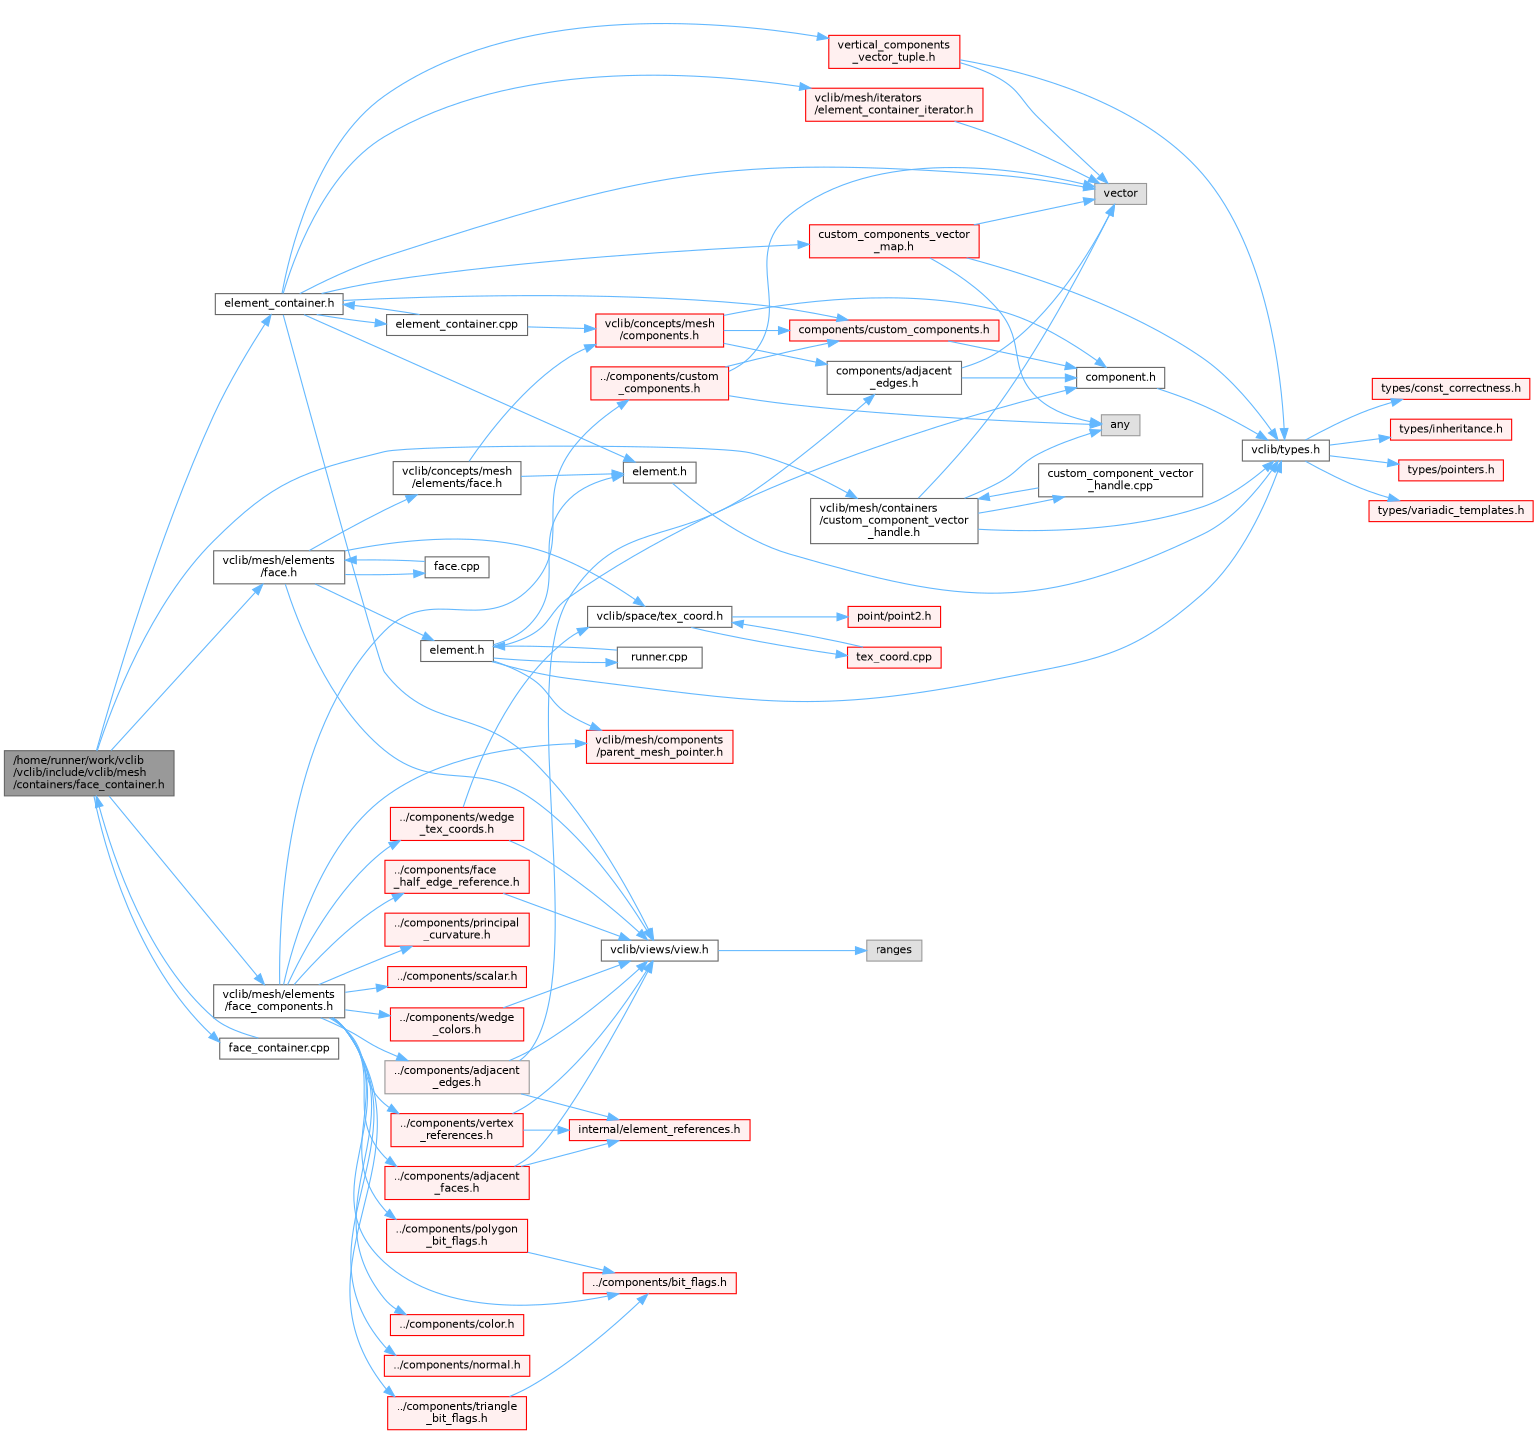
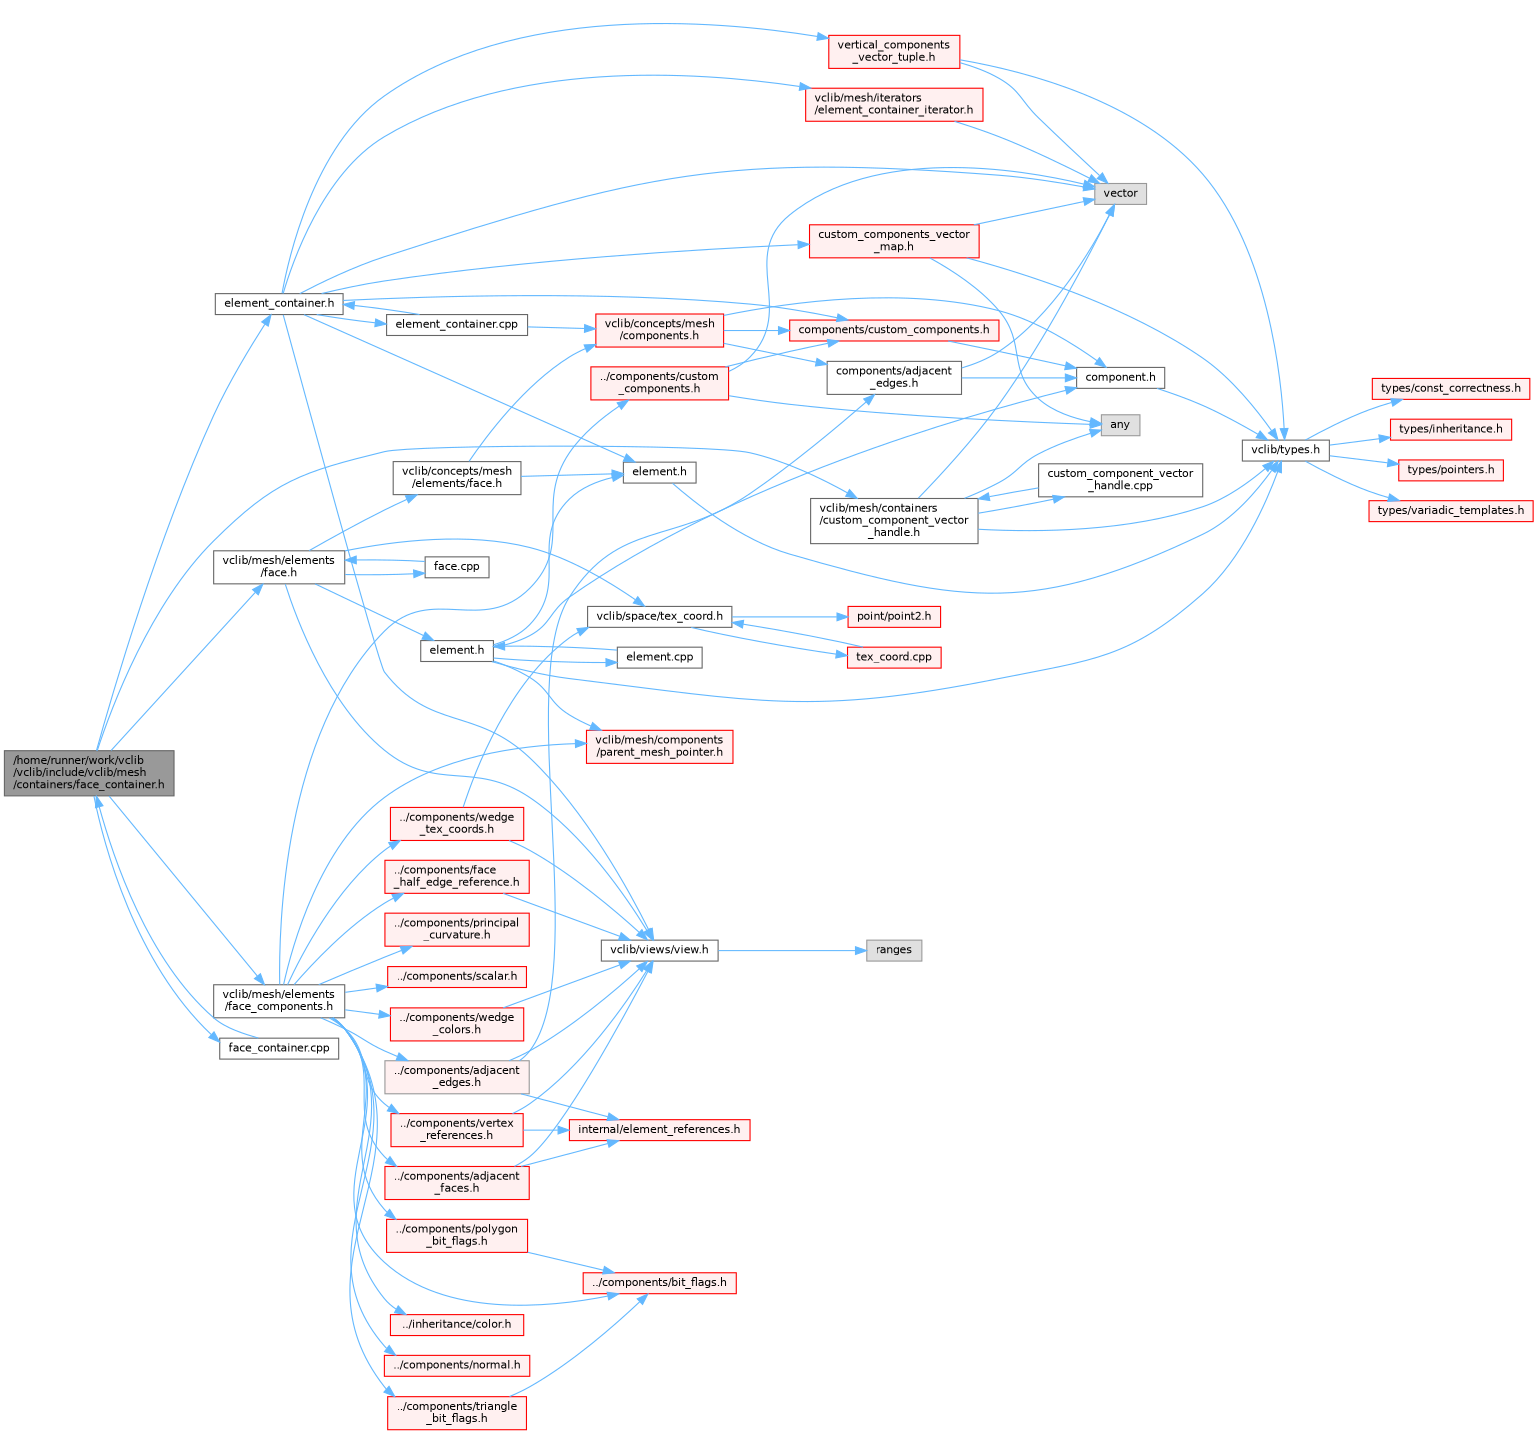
(660, 658) -> (660, 658)
(457, 1325) -> (457, 1325)
